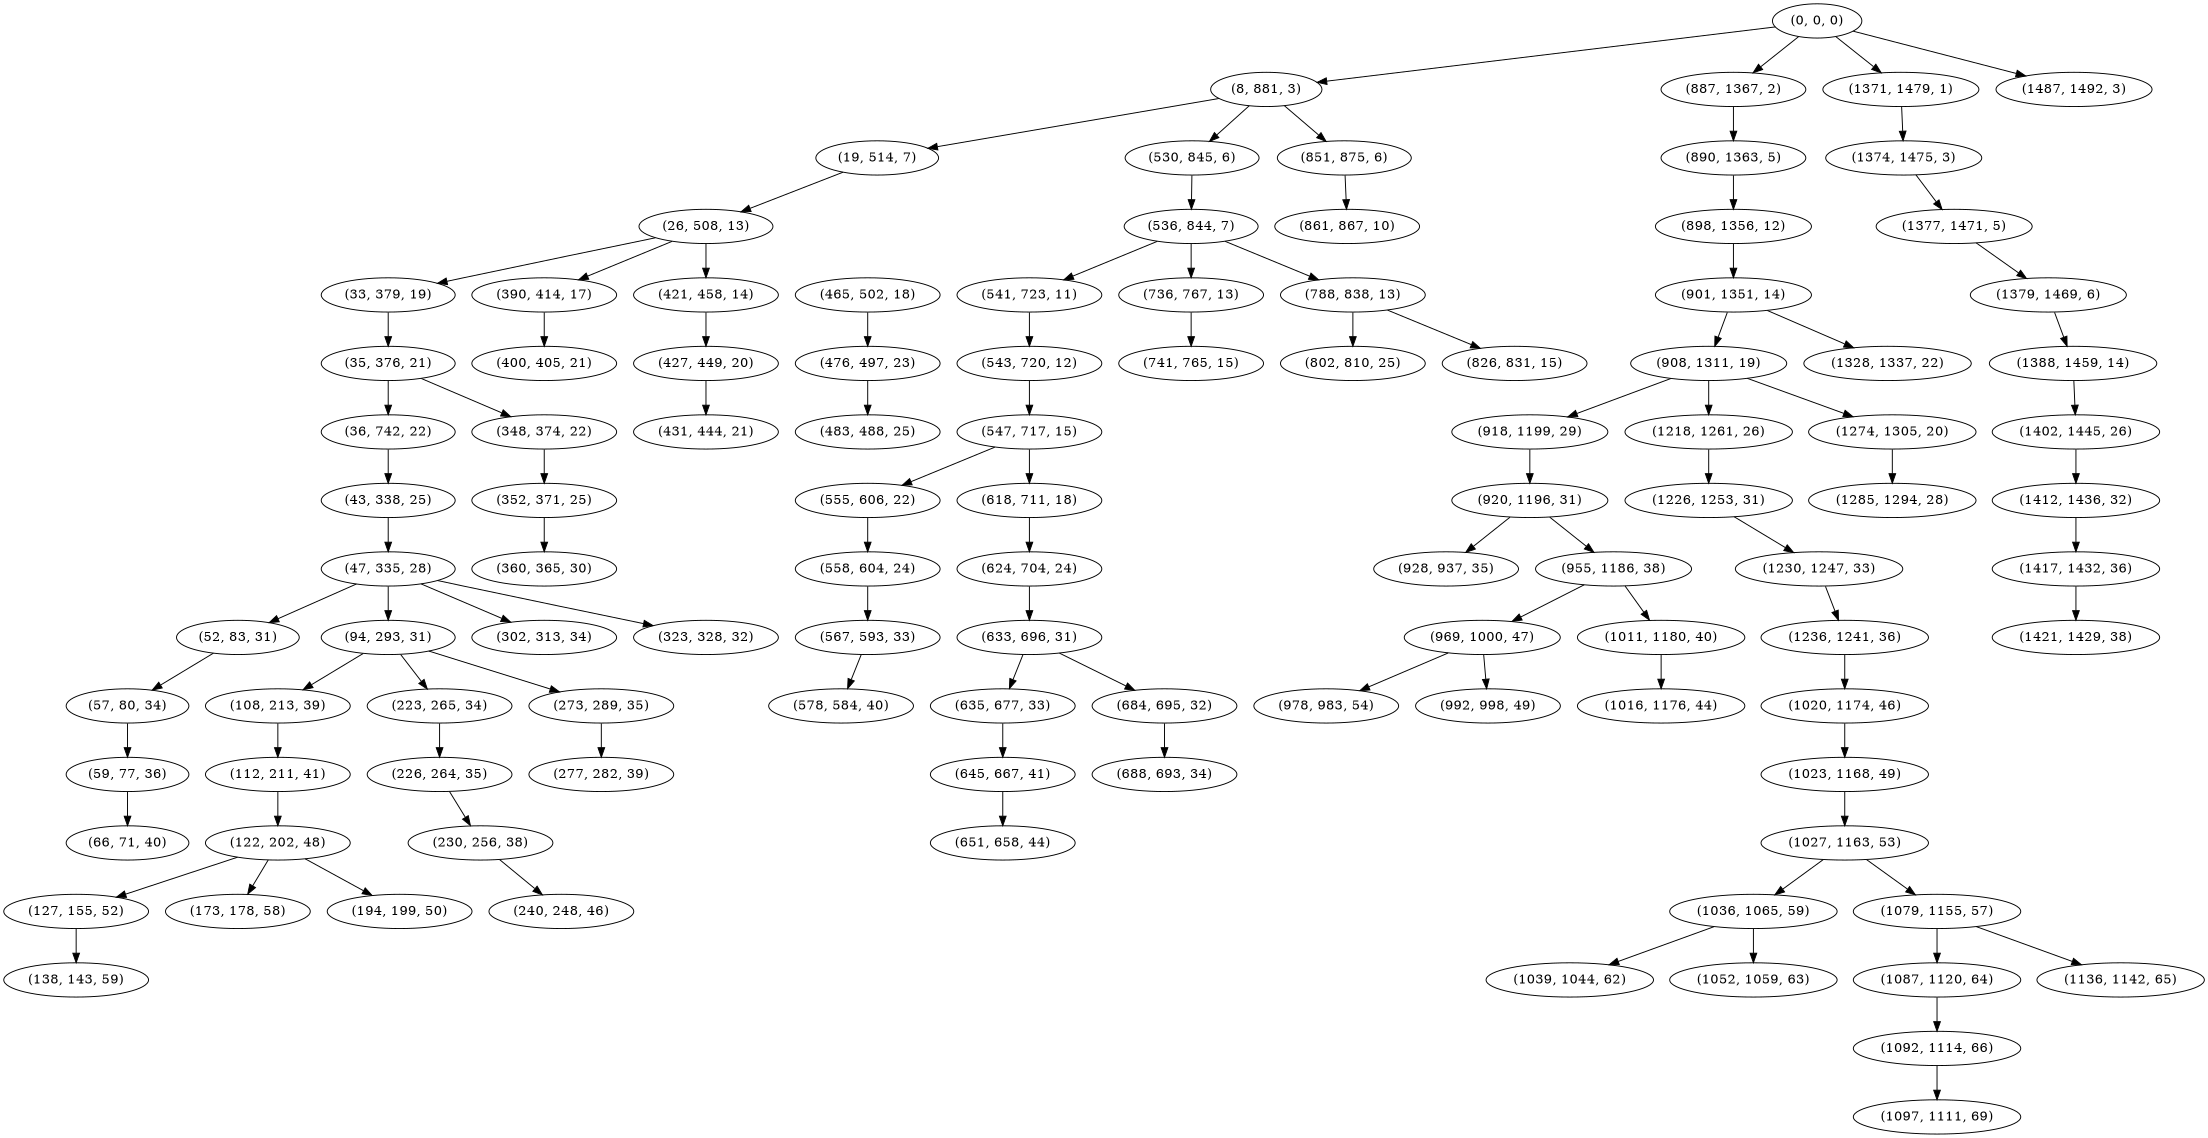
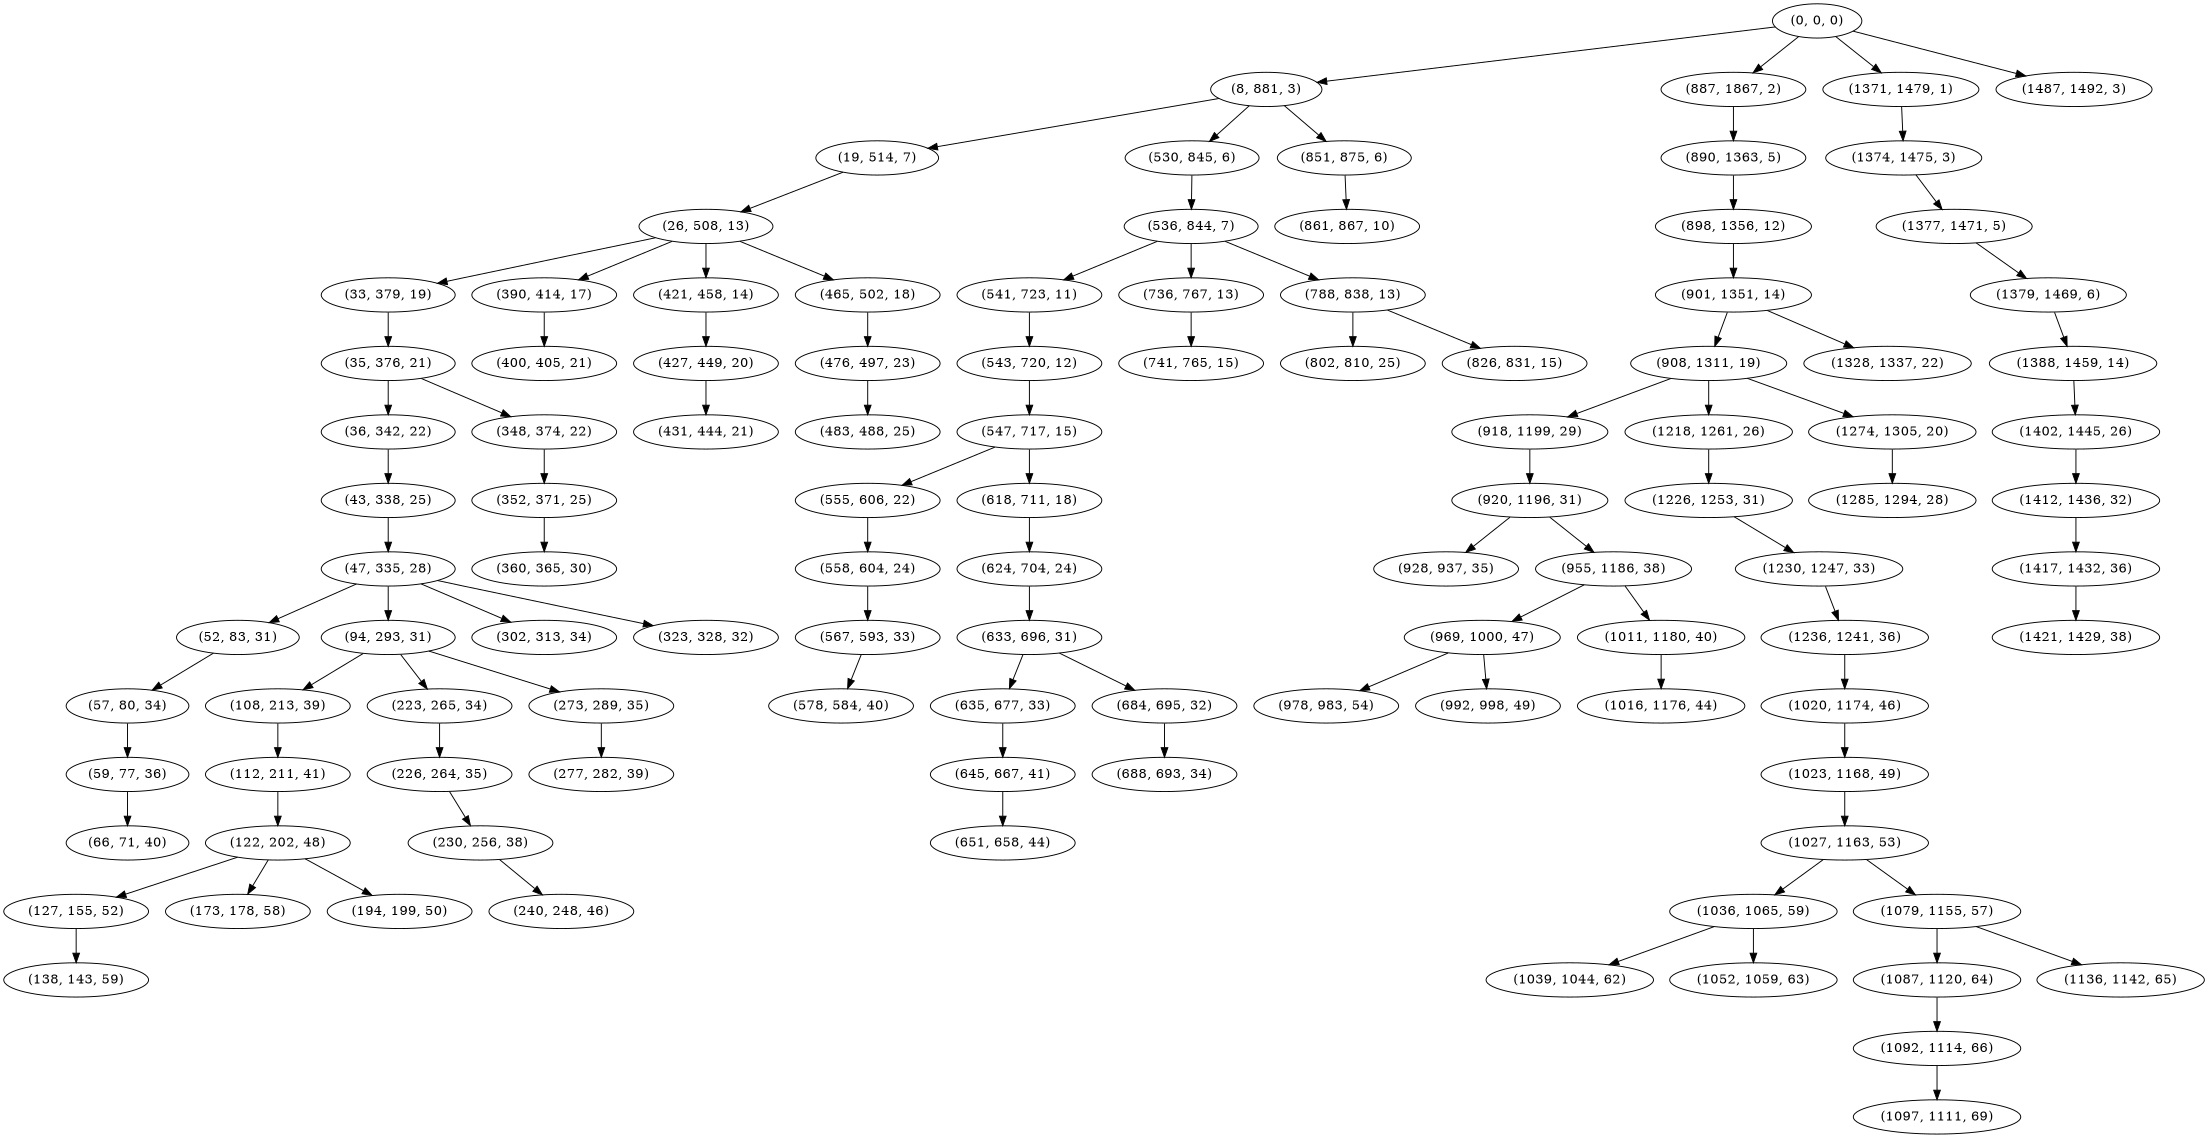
(1733, 89) -> (1733, 89)
none -> (782, 259)
(388, 432) -> (388, 432)
